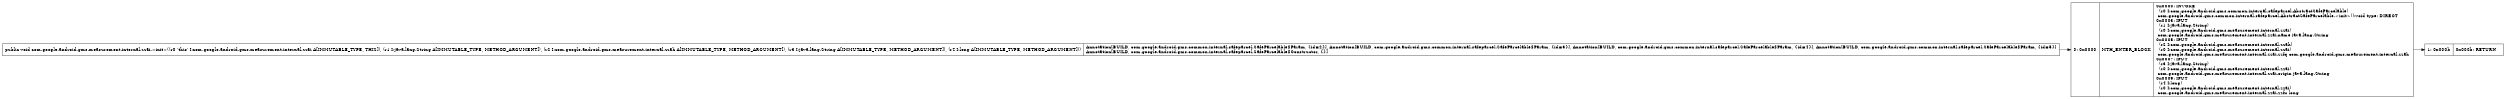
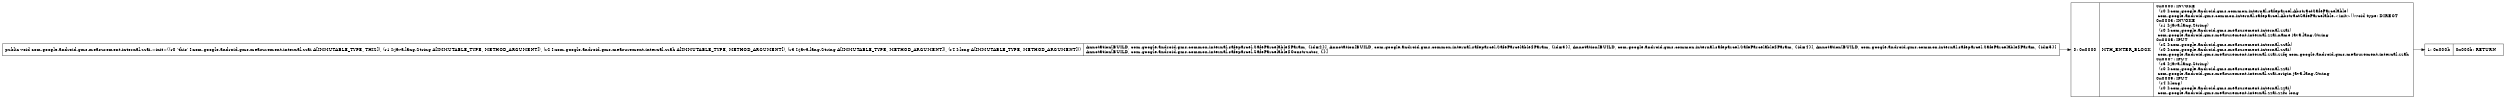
(2173, 21) -> (2177, 21)
